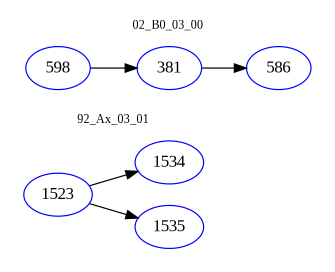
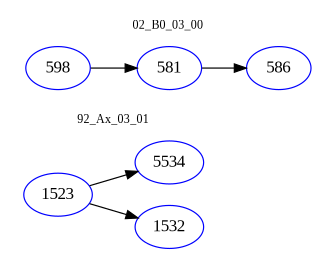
(169, 68) -> (169, 68)
(169, 162) -> (169, 162)
(169, 227) -> (169, 227)
